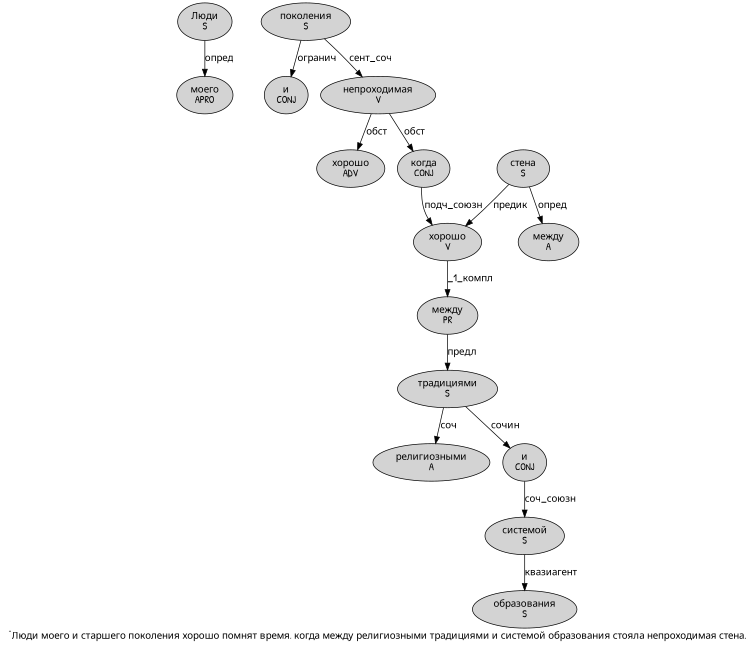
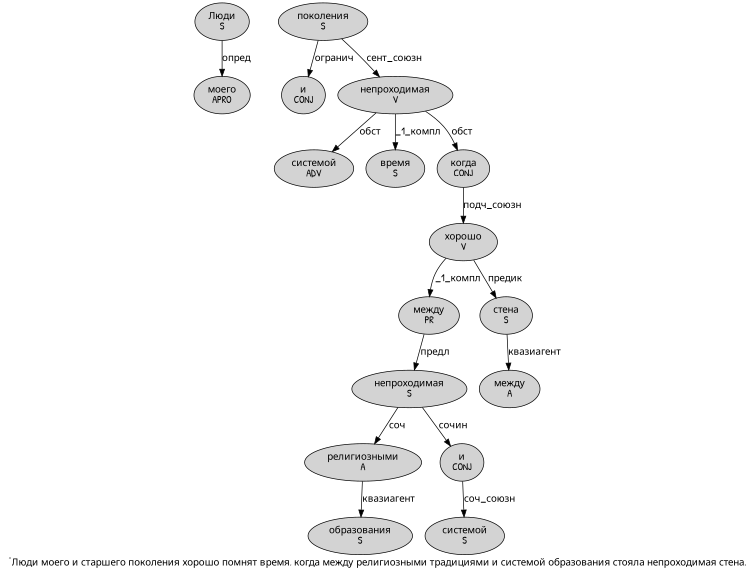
(371, 58) -> (394, 58)
(351, 169) -> (314, 169)
none -> (395, 169)
(490, 203) -> (483, 276)
(552, 205) -> (535, 352)
(448, 389) -> (409, 389)
(525, 569) -> (362, 496)
